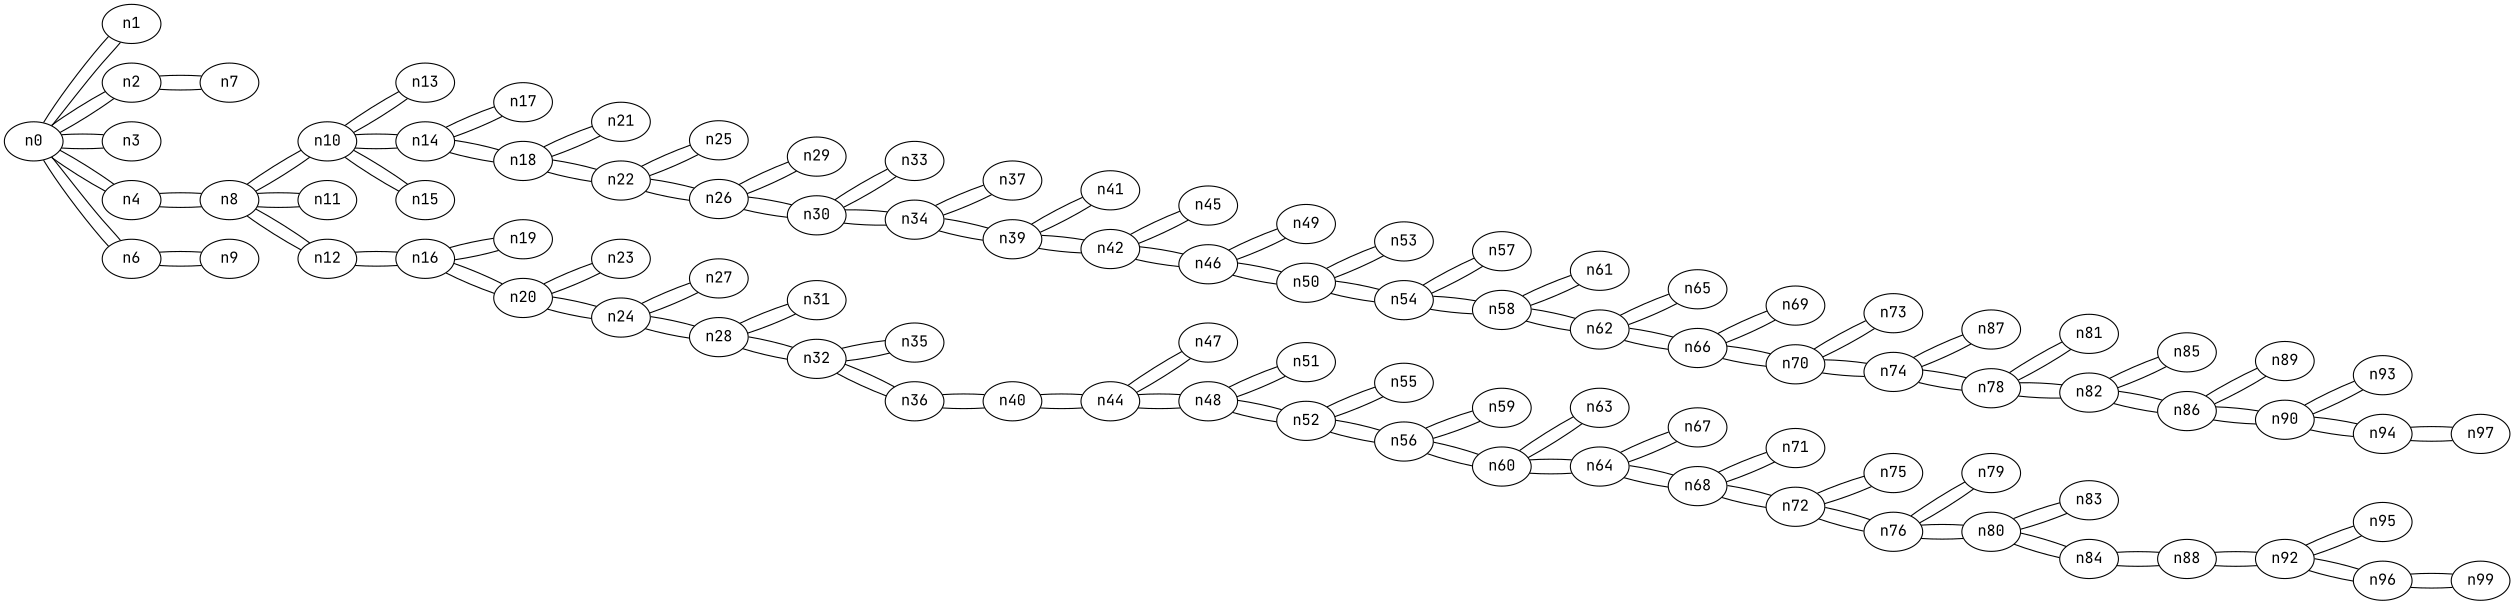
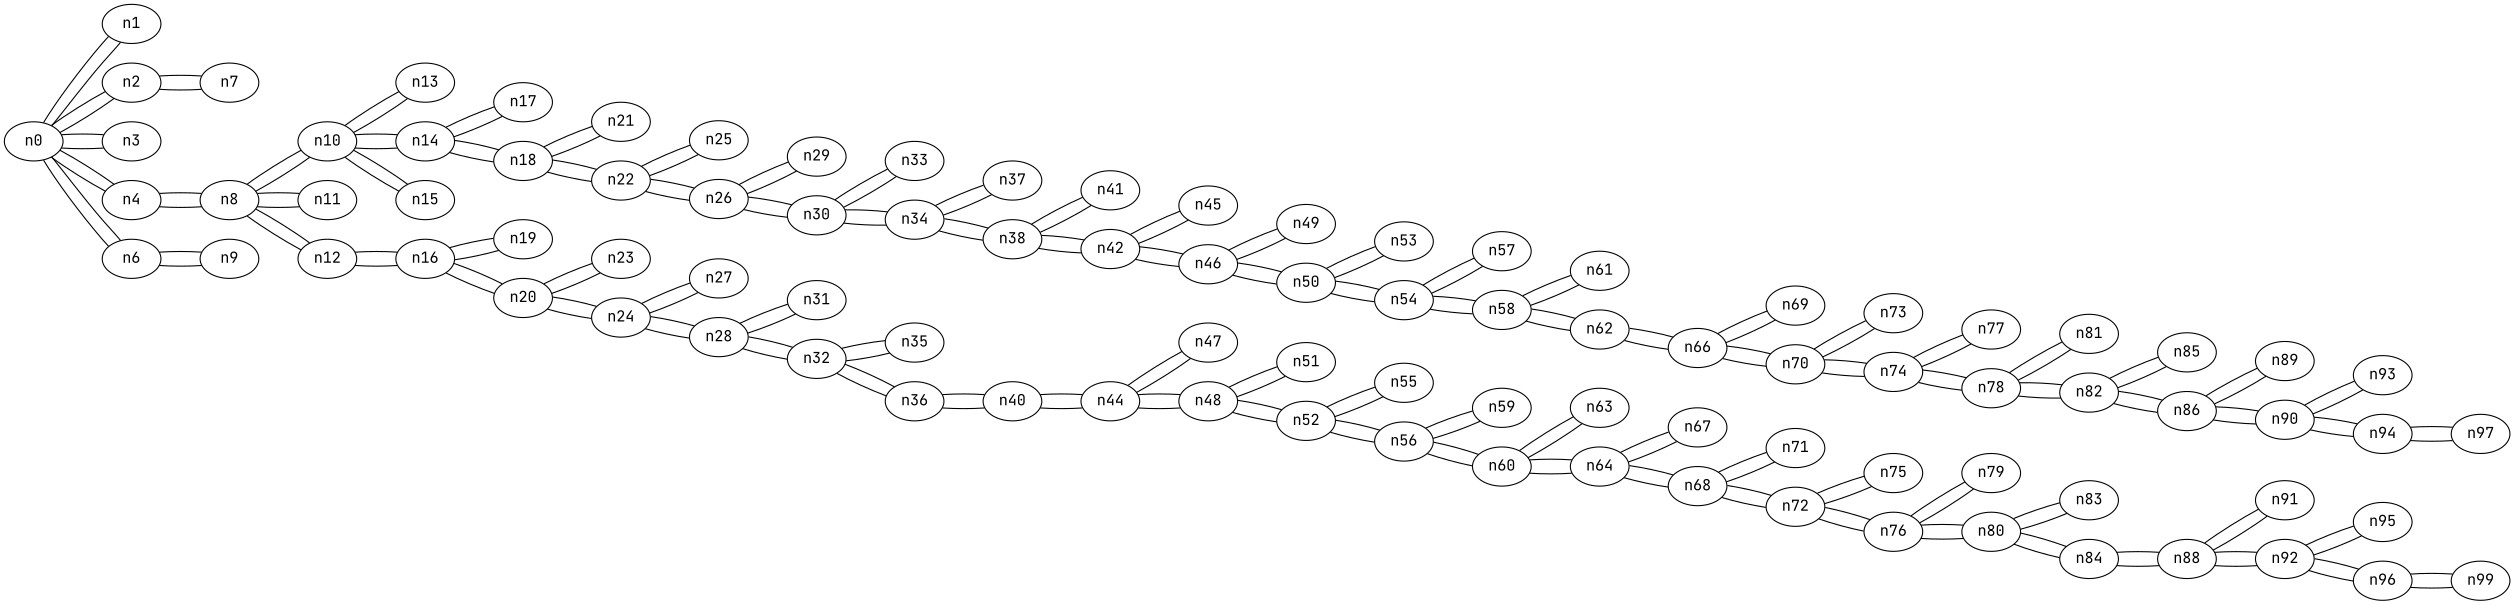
(1012, 239) -> (1012, 239)
(1698, 289) -> none
(1991, 330) -> (1991, 330)
none -> (2285, 500)
